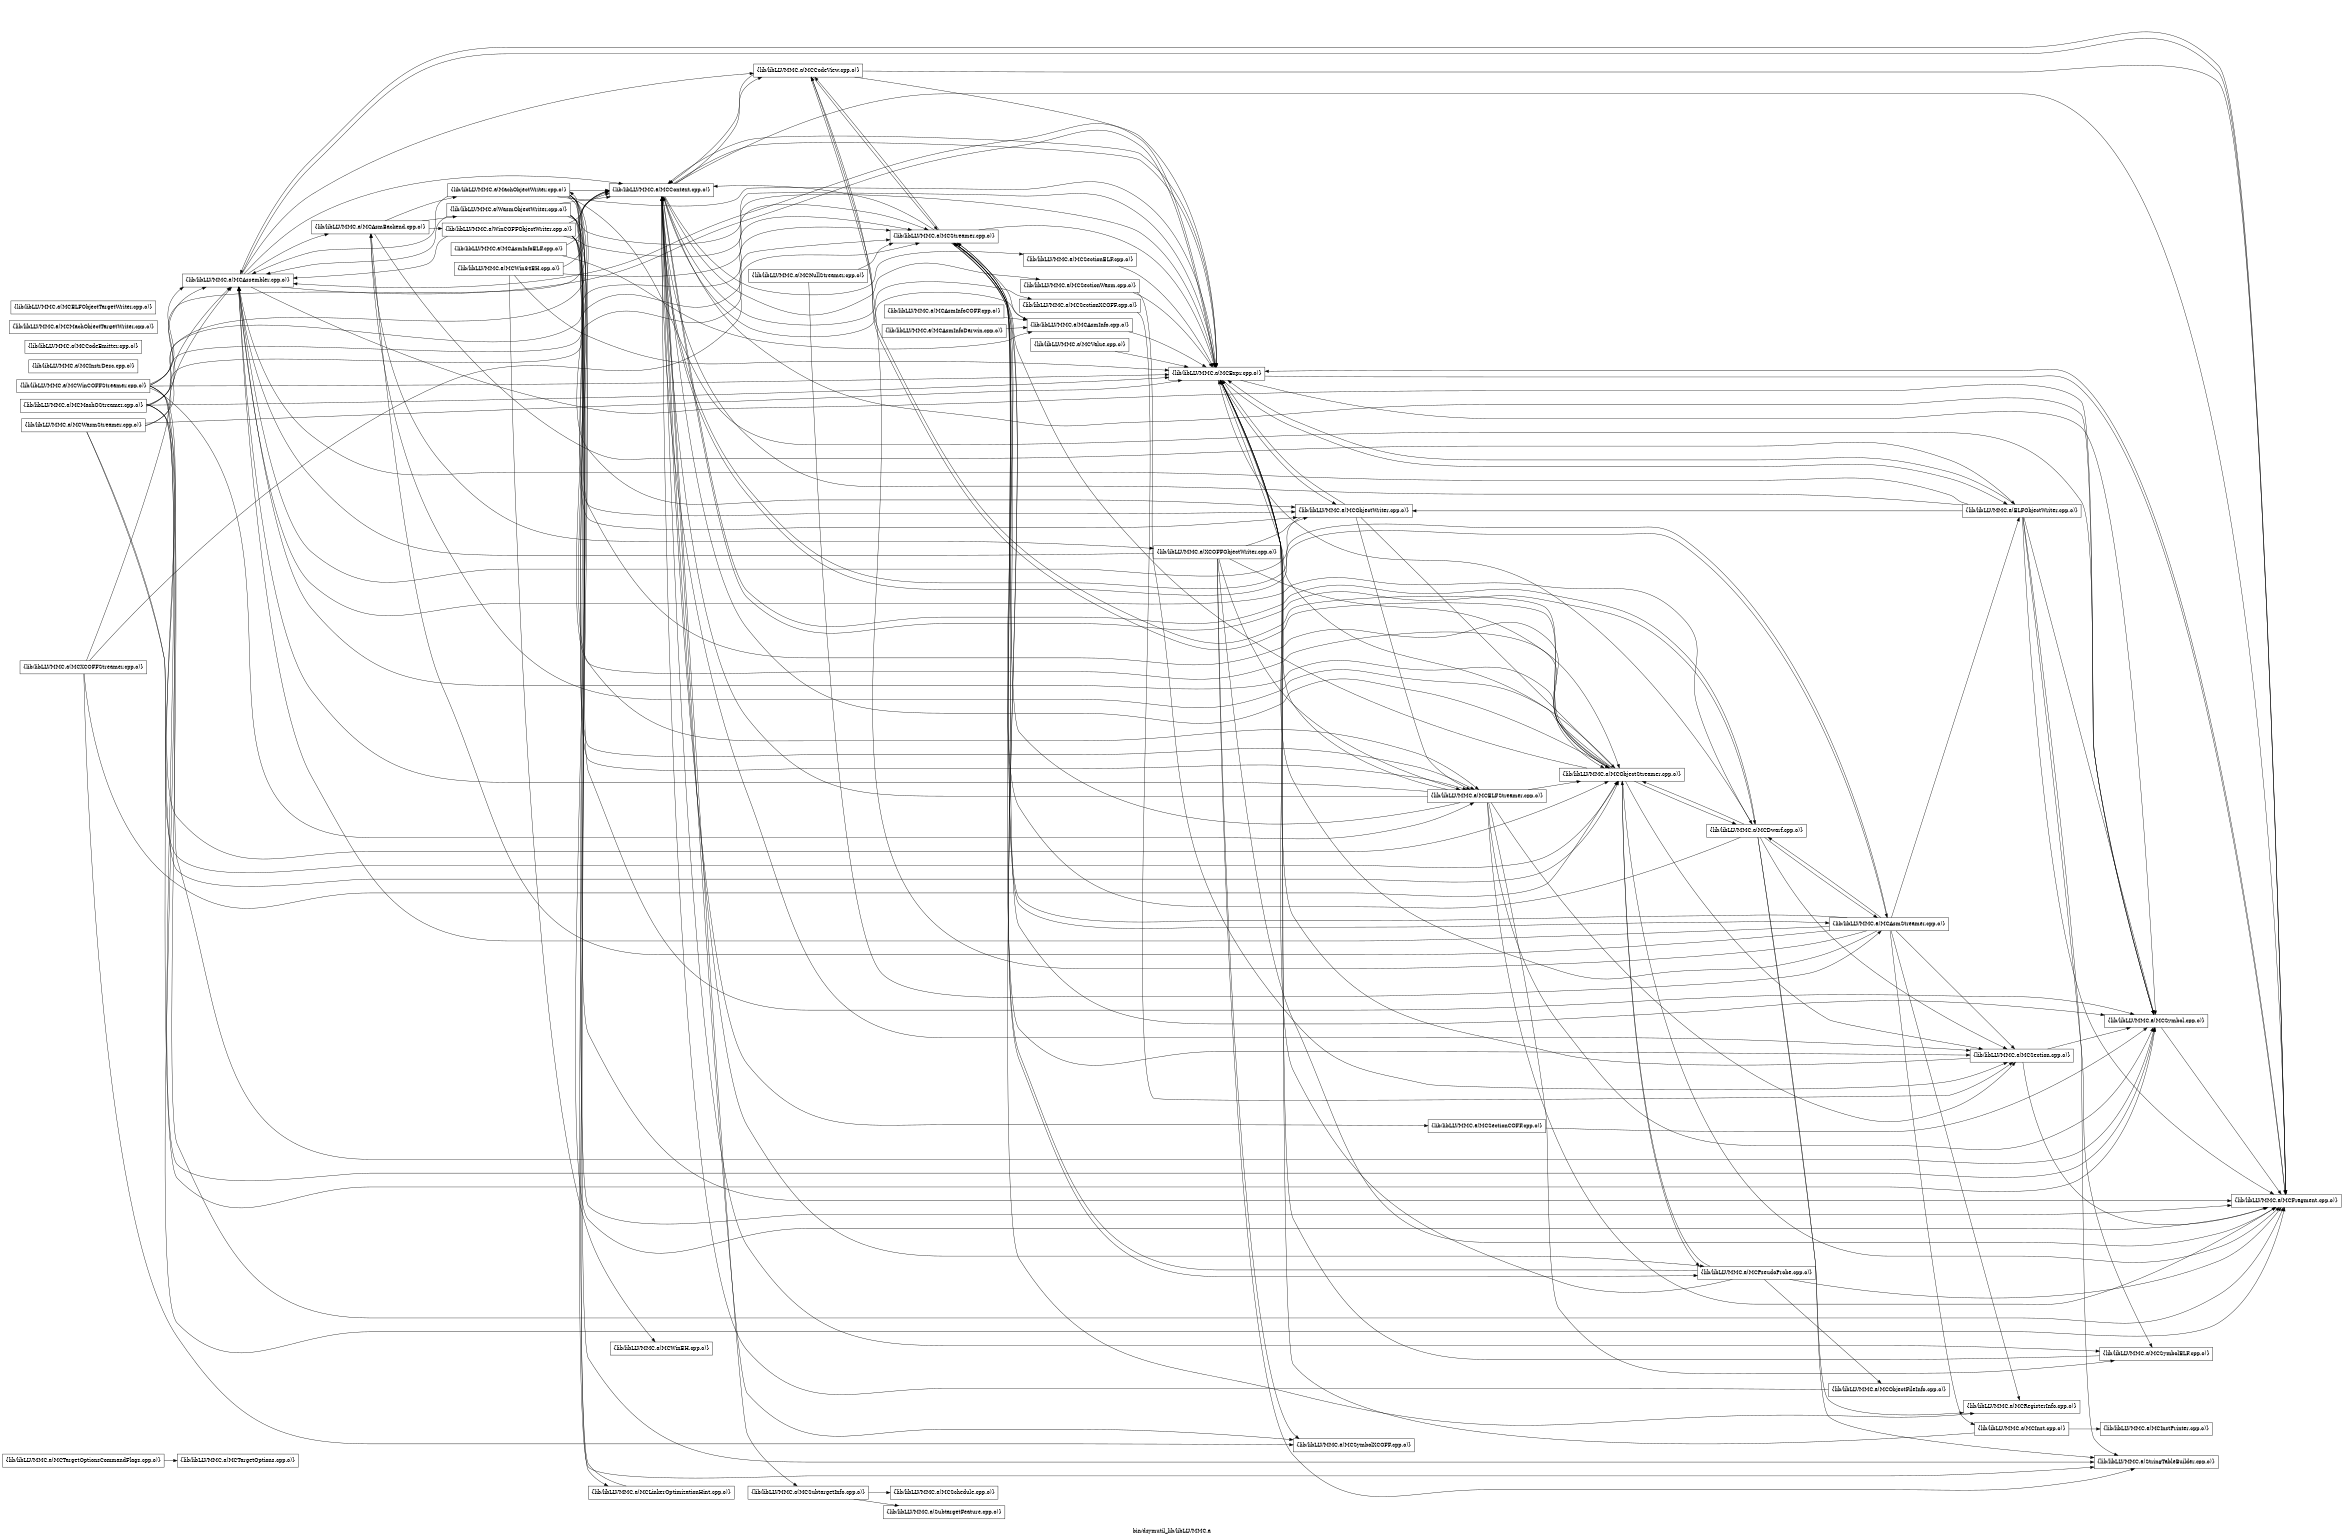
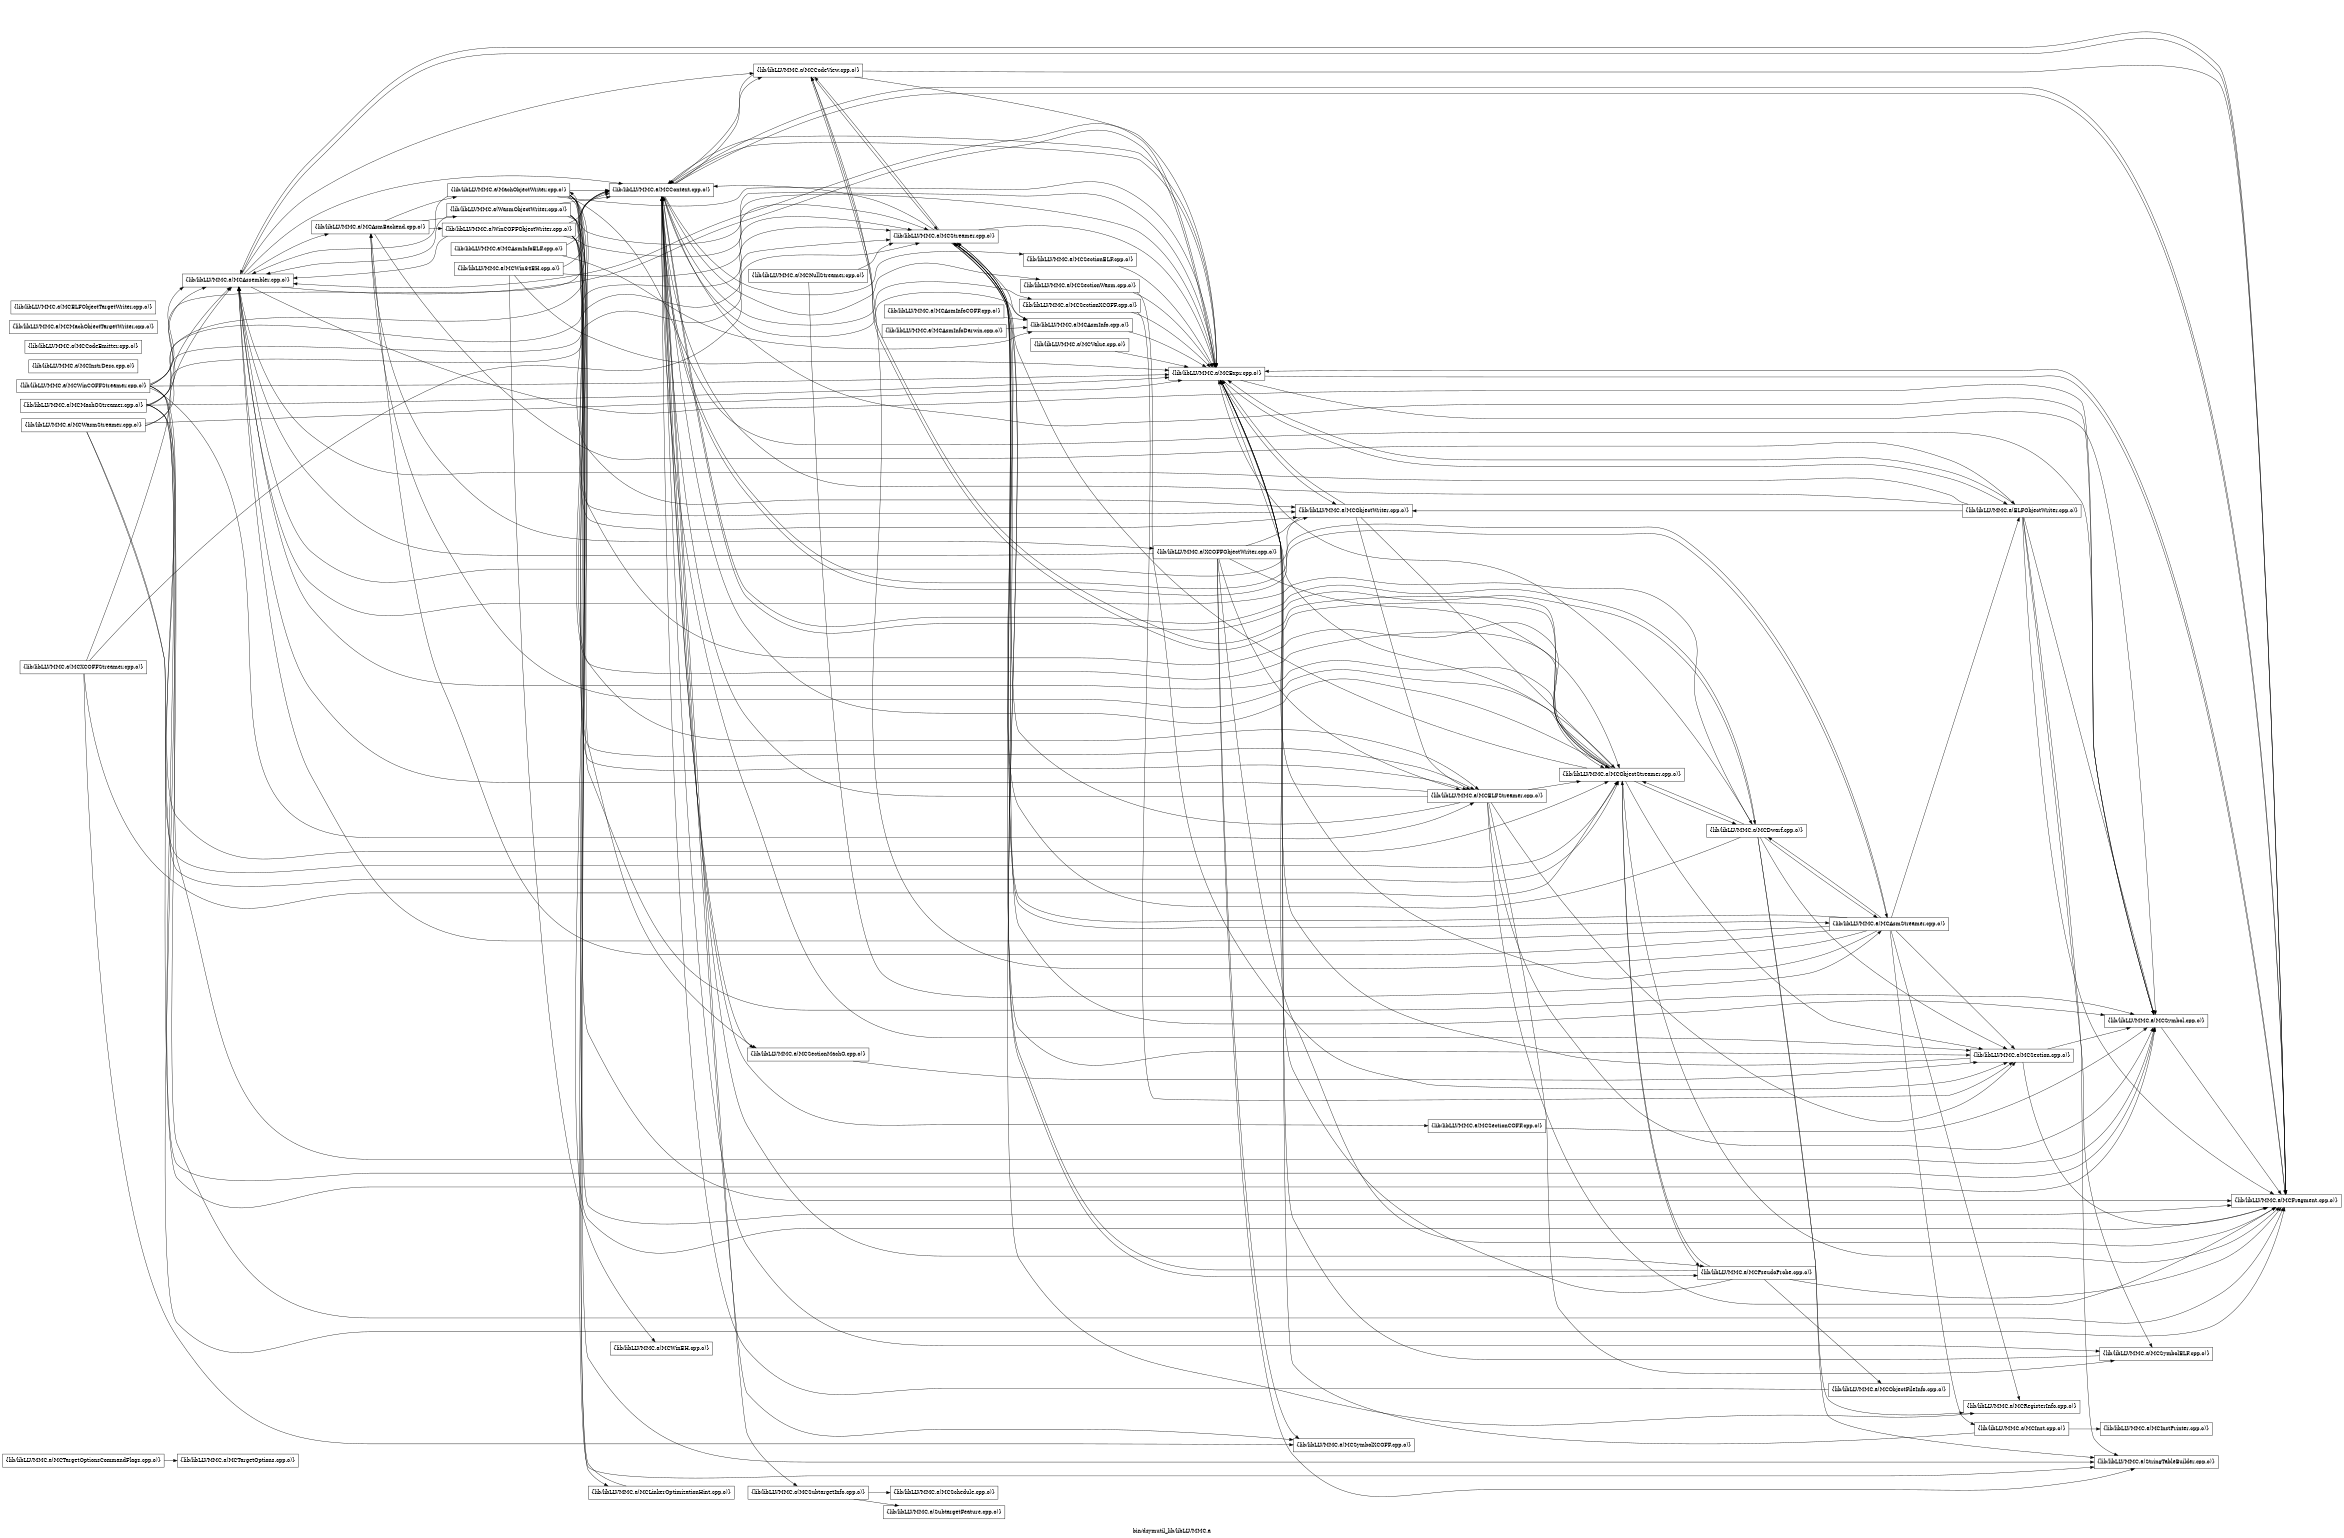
none -> (1929, 87)
(1285, 681) -> (1172, 334)
none -> (808, 1055)
